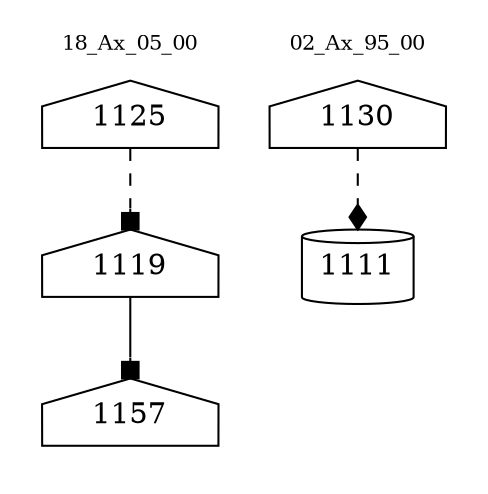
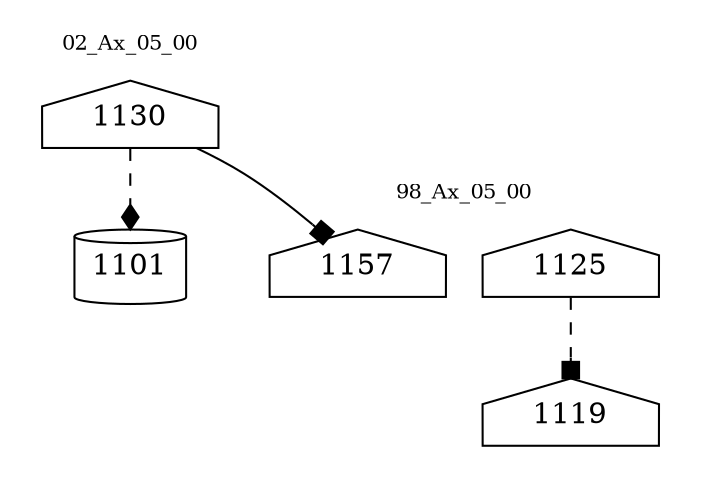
(130, 44) -> (464, 193)
(358, 44) -> (130, 44)
(358, 267) -> (130, 267)
(130, 327) -> (266, 188)
